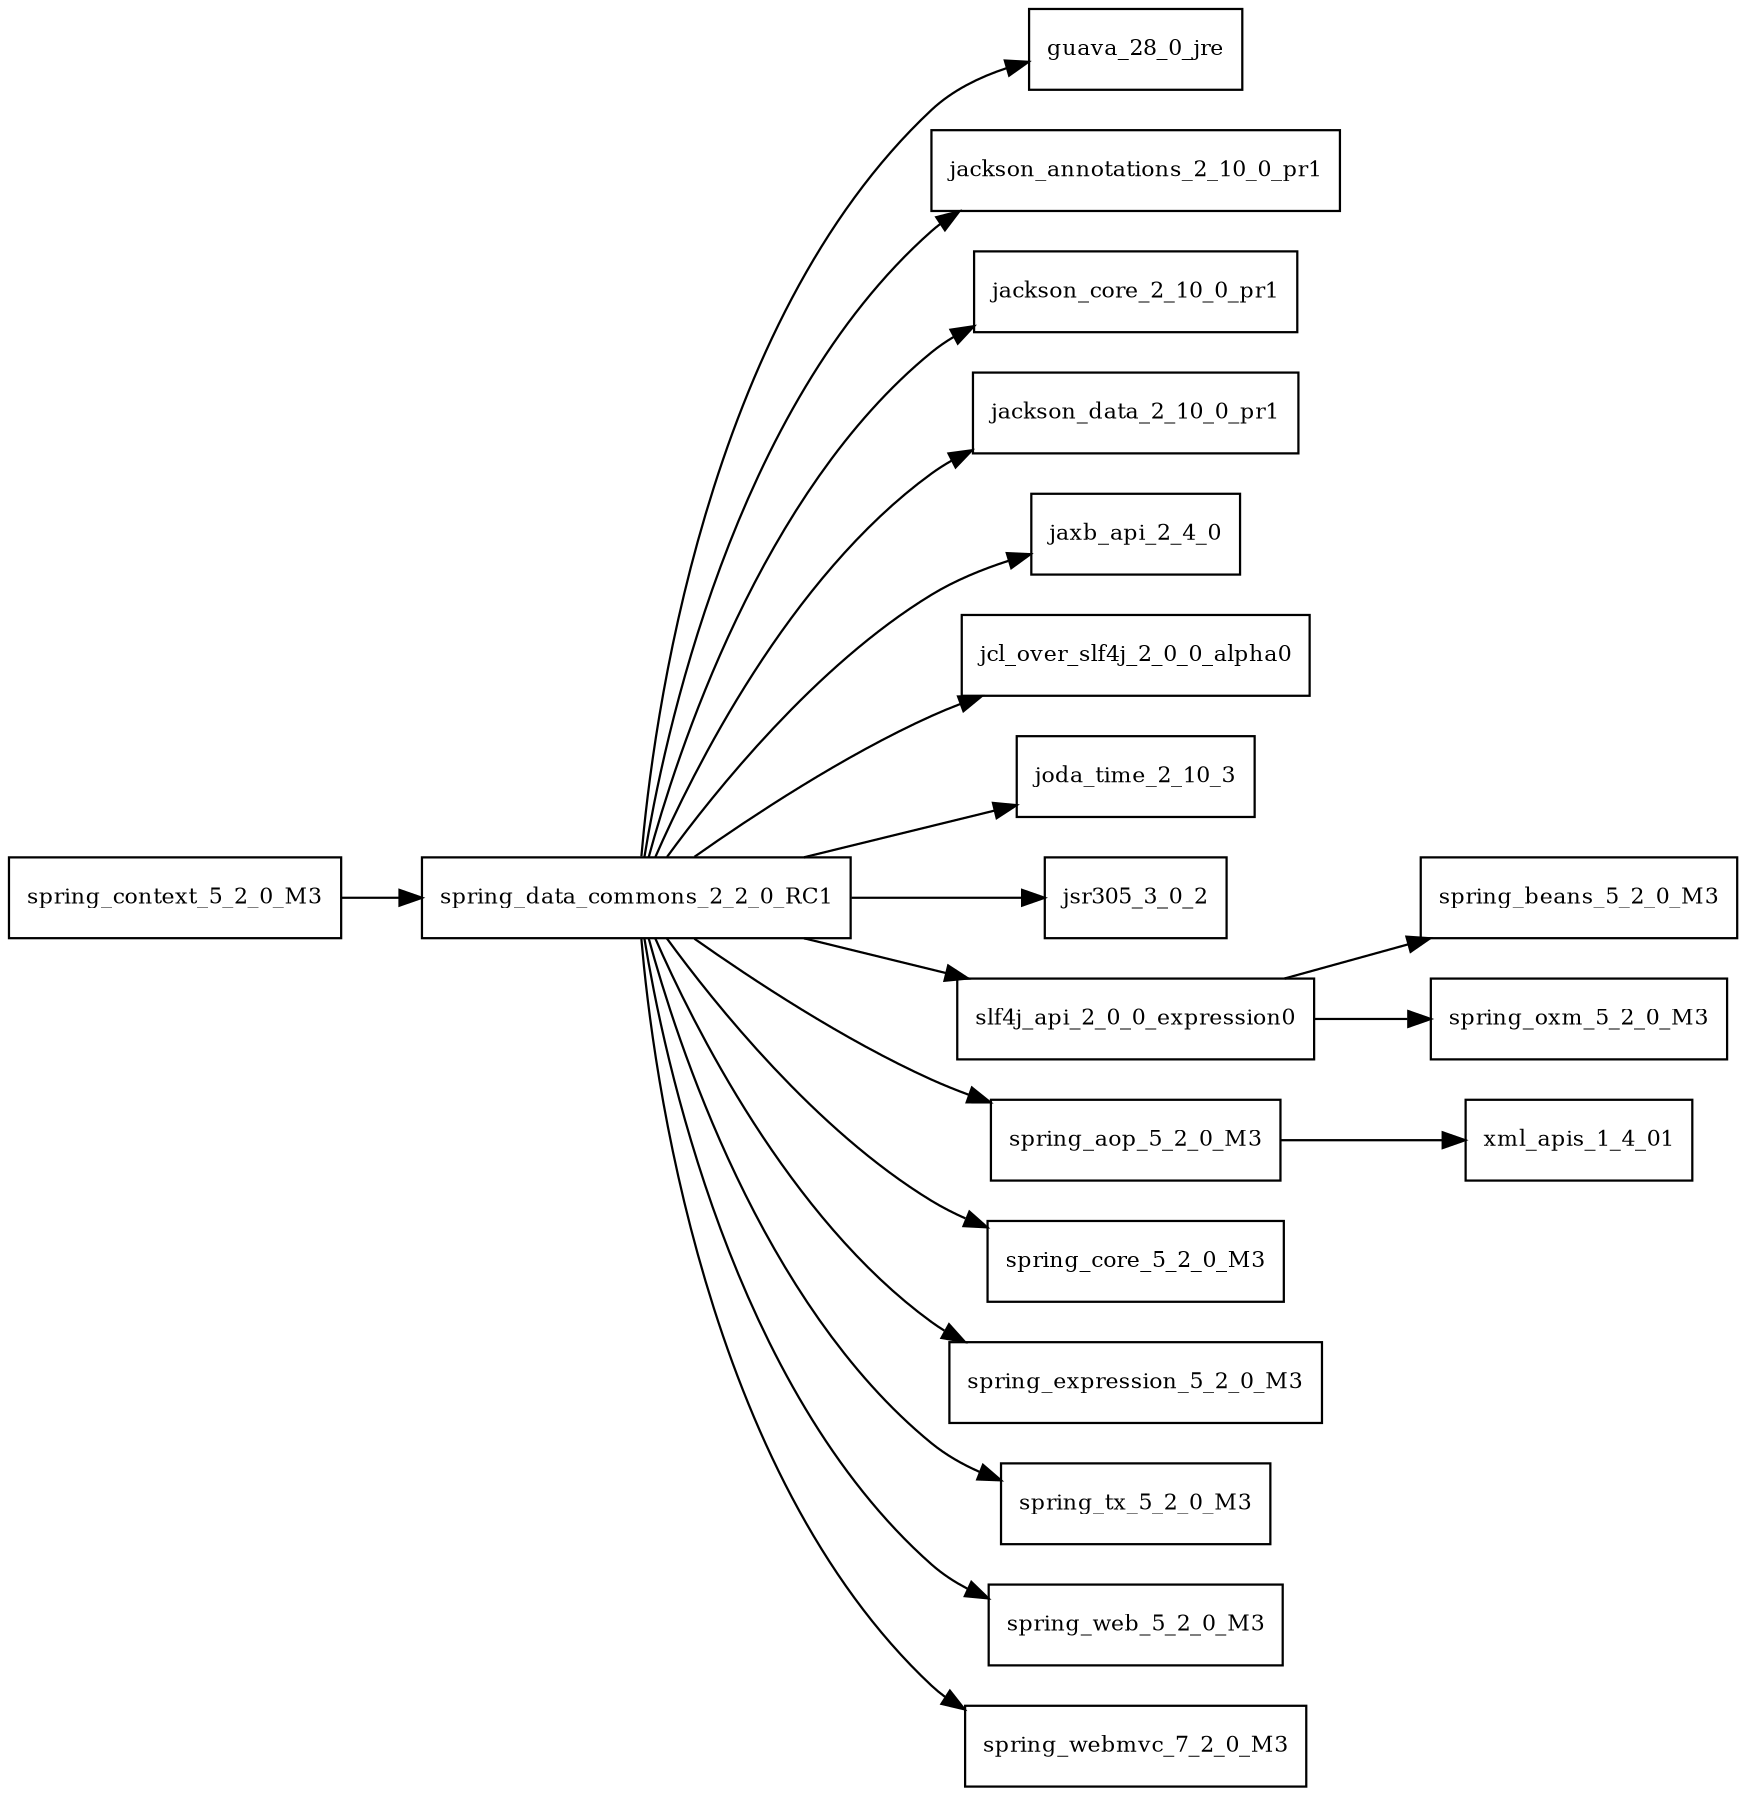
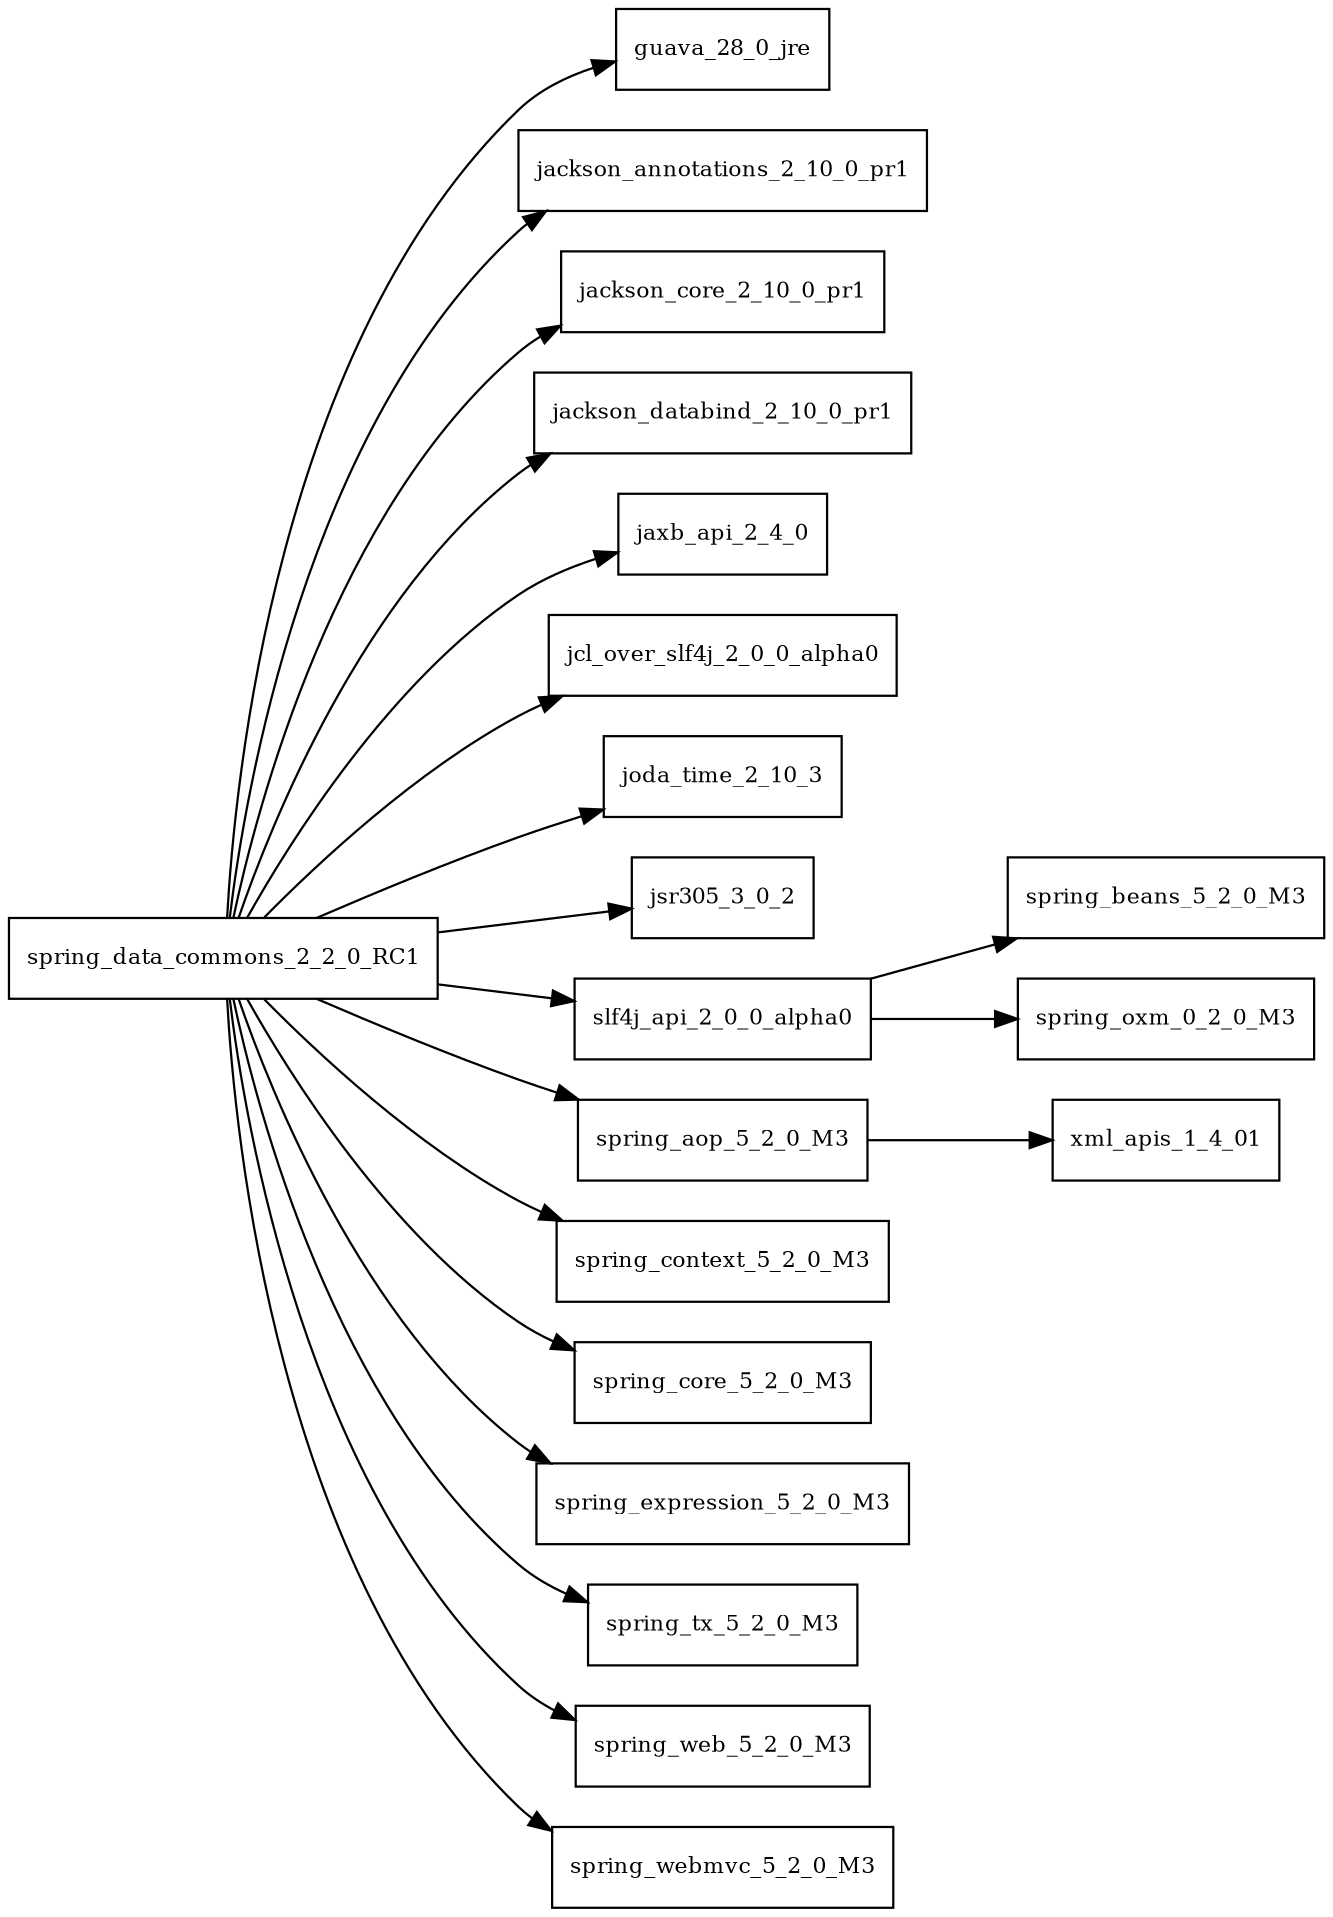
(1136, 413) -> (723, 413)
(370, 898) -> (394, 1117)
(1136, 1019) -> (723, 1019)
(1579, 1019) -> (1166, 1019)
(1136, 1746) -> (723, 1867)
